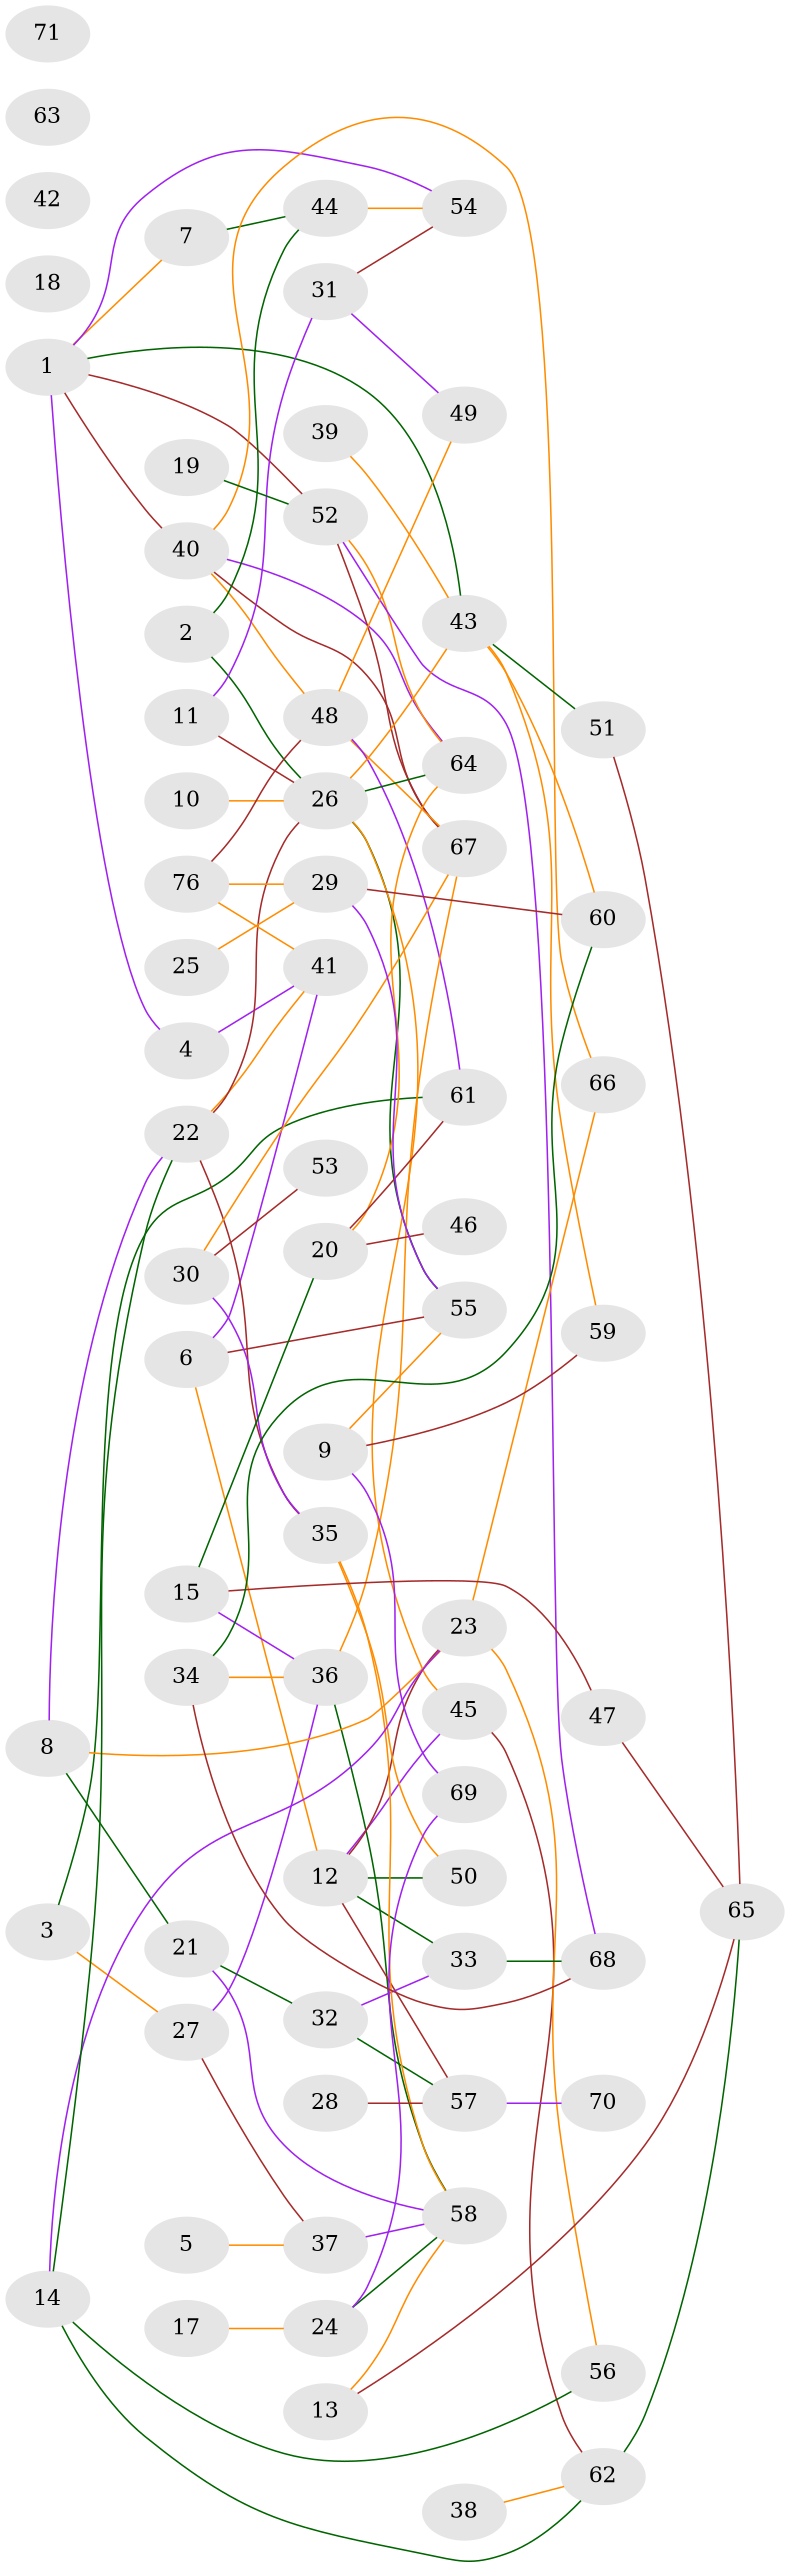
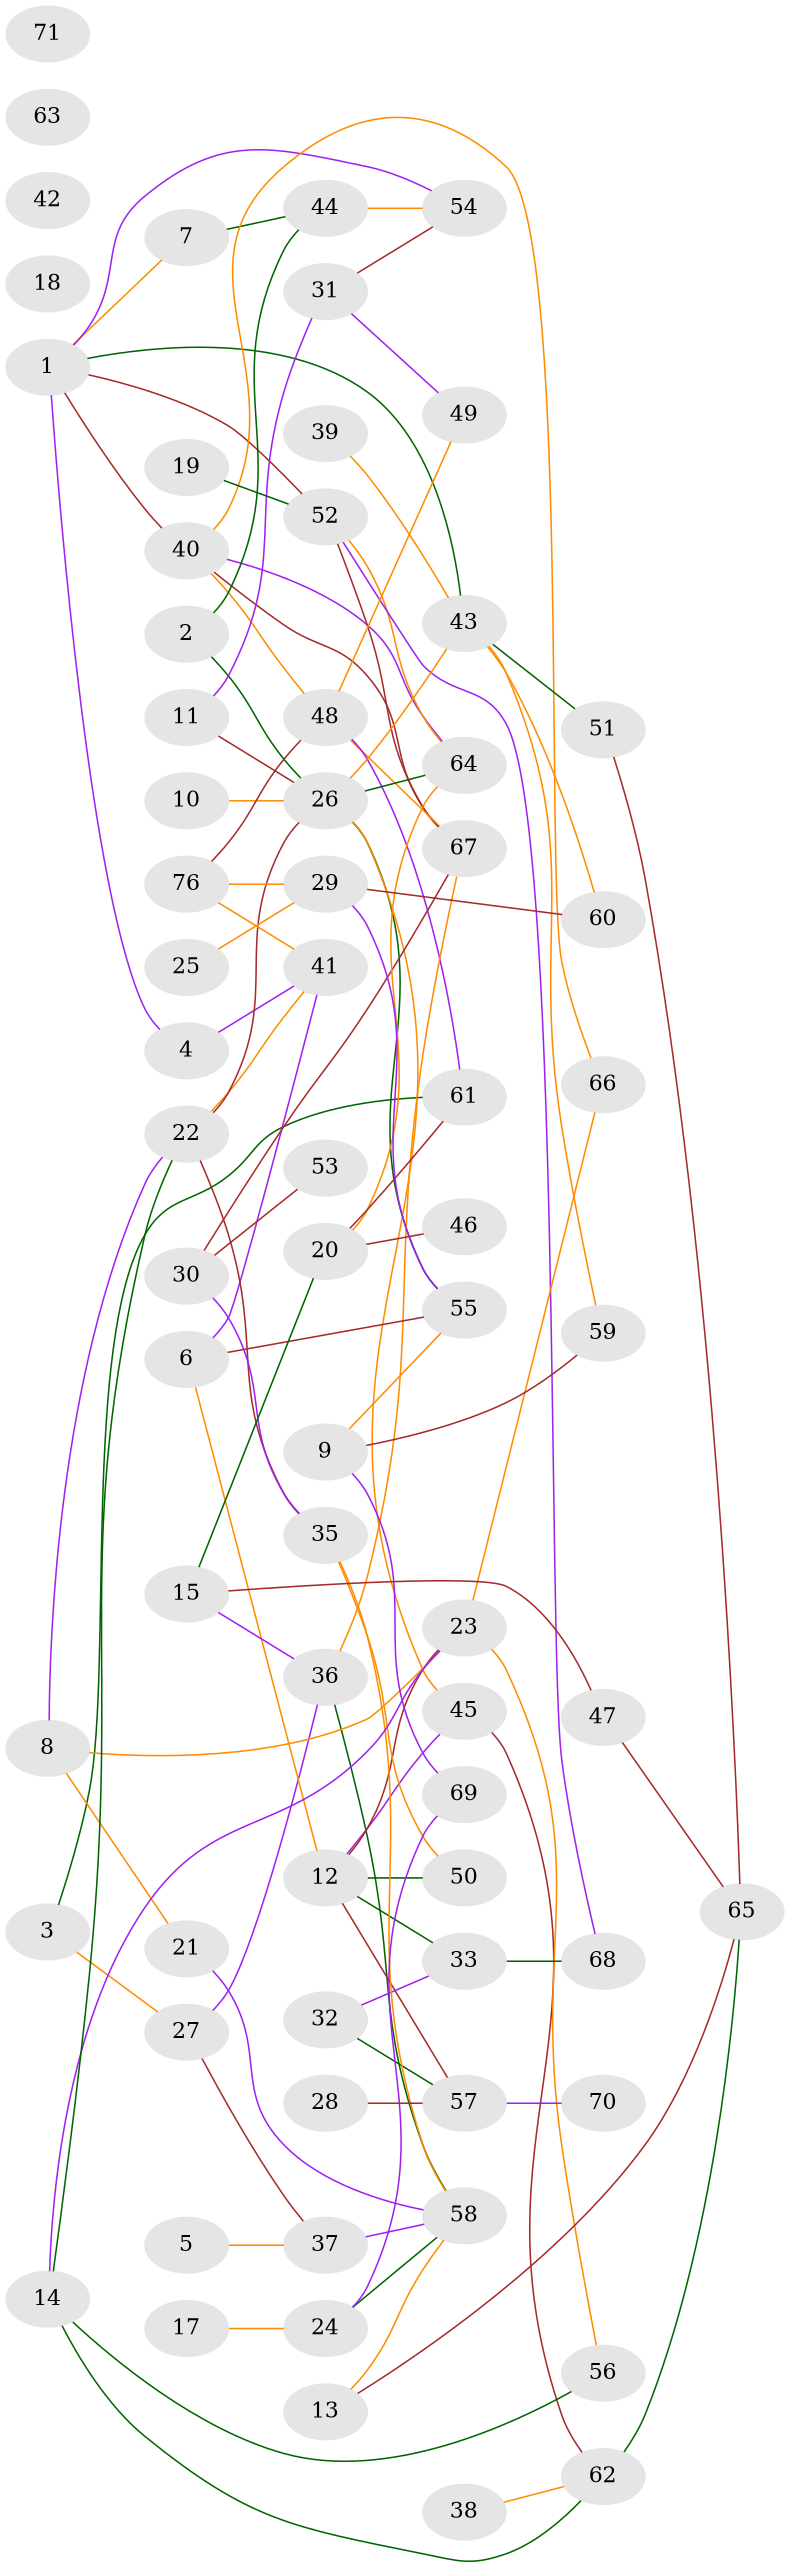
(329, 1064) -> (329, 1064)
(187, 1677) -> none
(117, 1848) -> (117, 1848)
(256, 1984) -> none
